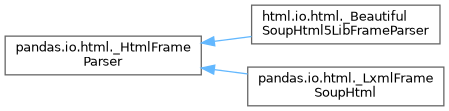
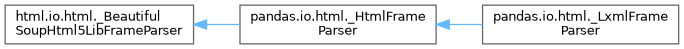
(233, 39) -> (223, 25)
(346, 86) -> (581, 25)
